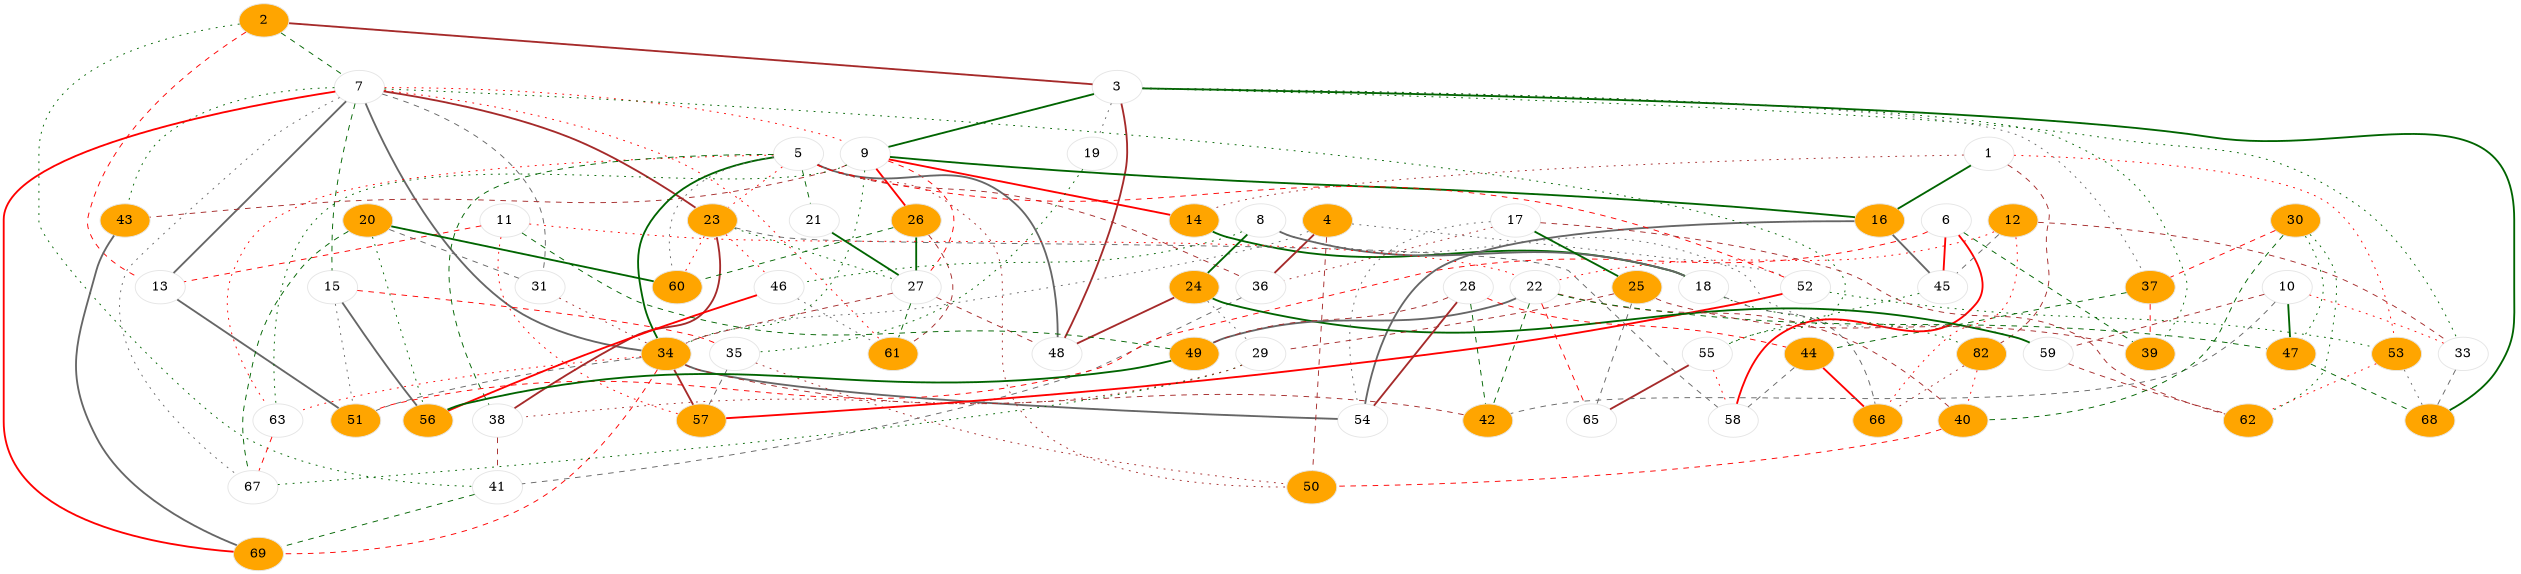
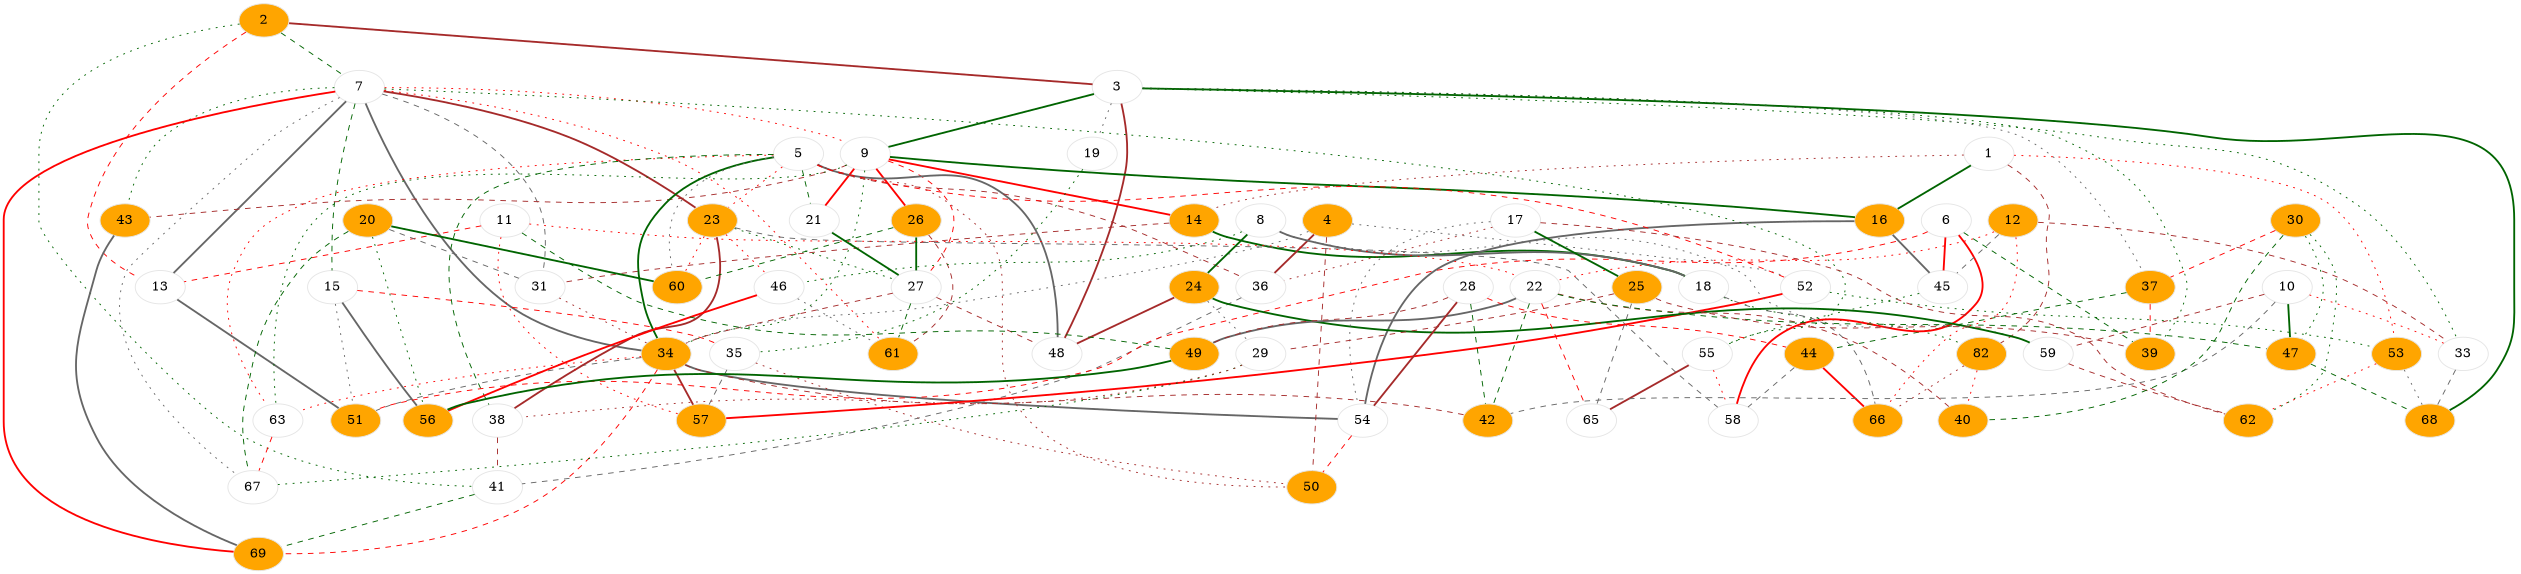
none -> (840, 187)
none -> (866, 247)
(1641, 472) -> (1337, 454)
